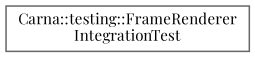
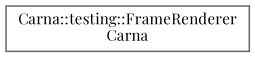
(128, 29) -> (128, 29)
